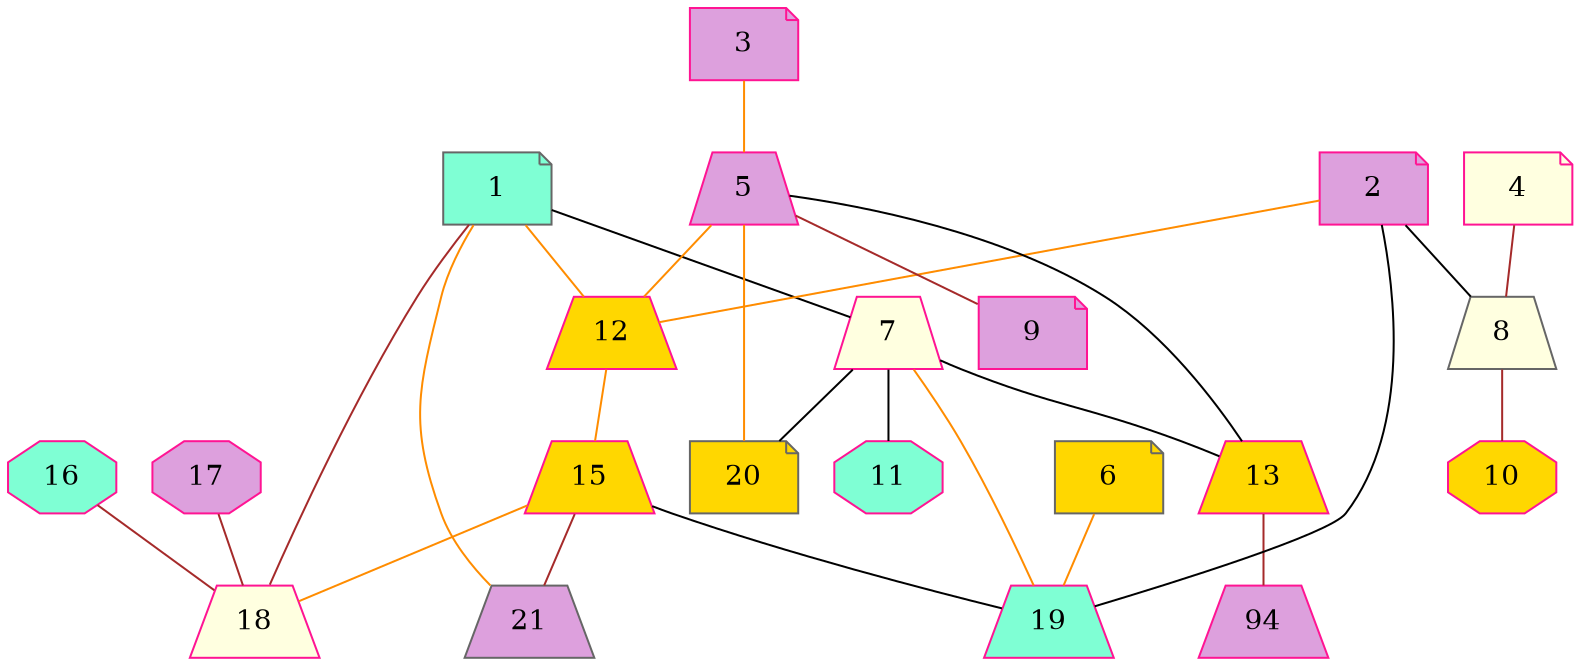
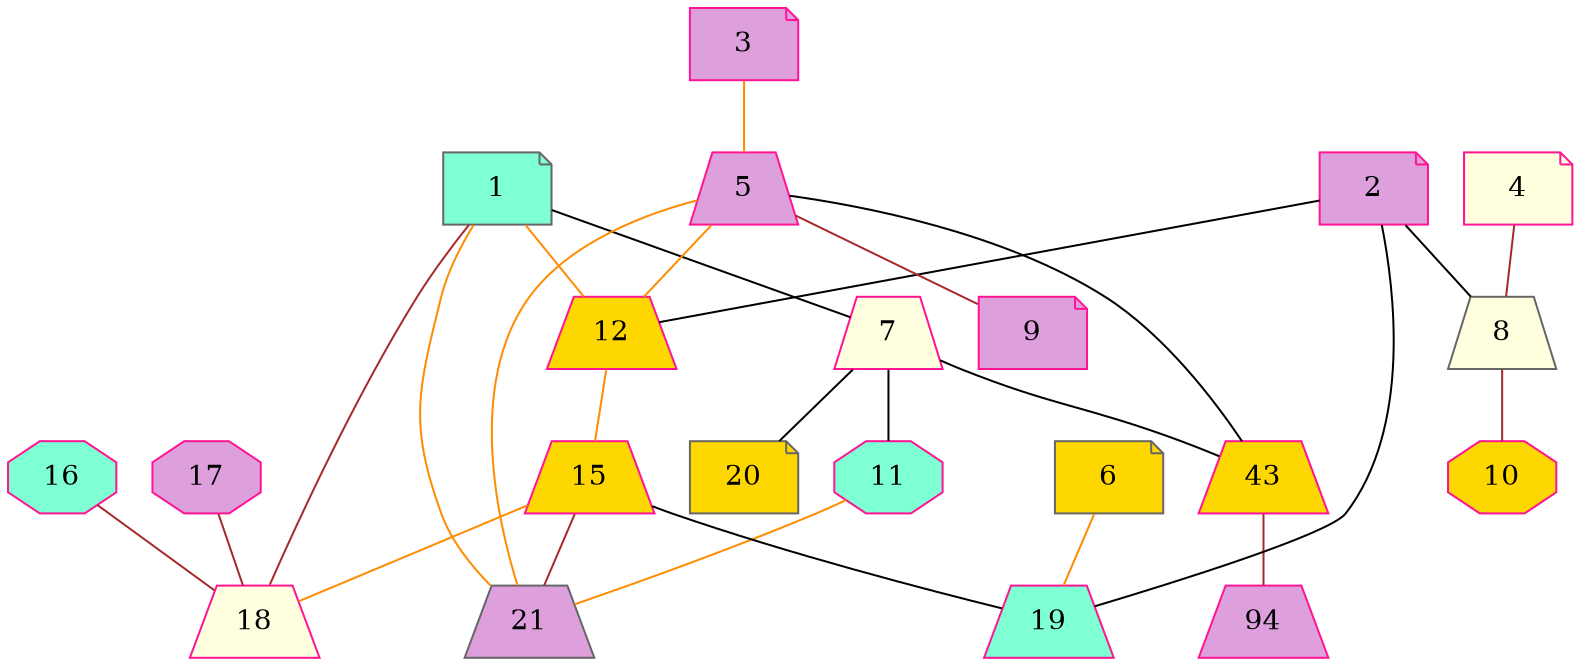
(989, 261) -> (989, 261)
(744, 333) -> (507, 342)
(979, 474) -> none
(1264, 477) -> (1264, 477)
none -> (711, 555)
